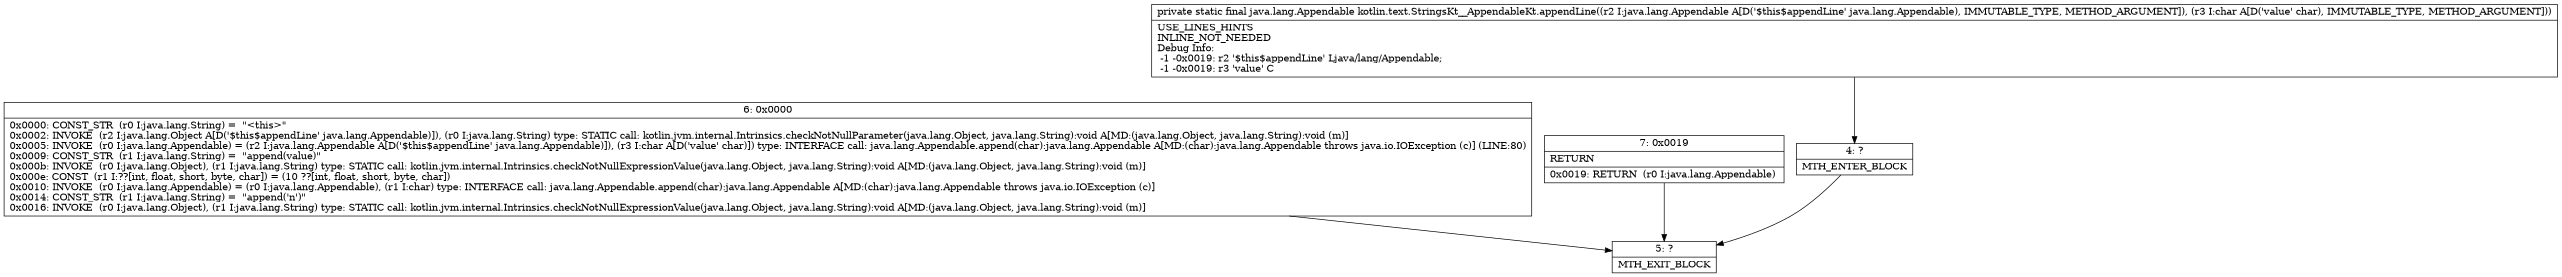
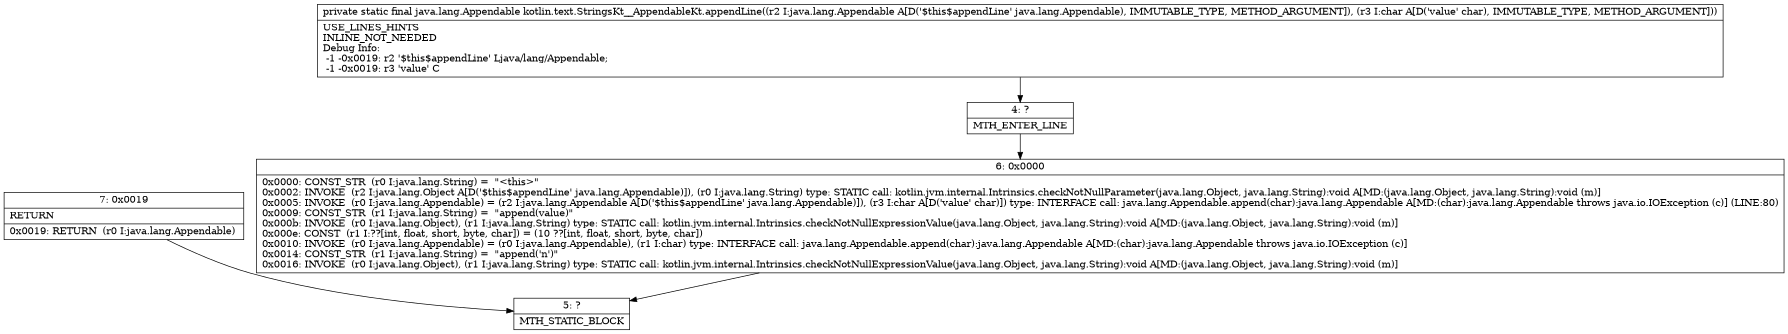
(1855, 167) -> (1020, 126)
(1787, 218) -> (1020, 143)
(1664, 265) -> (572, 321)
